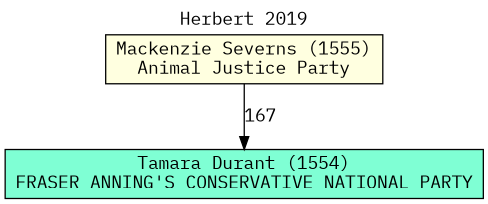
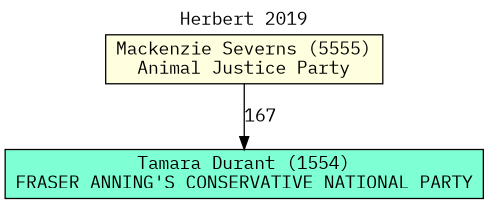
(244, 59) -> (244, 59)
